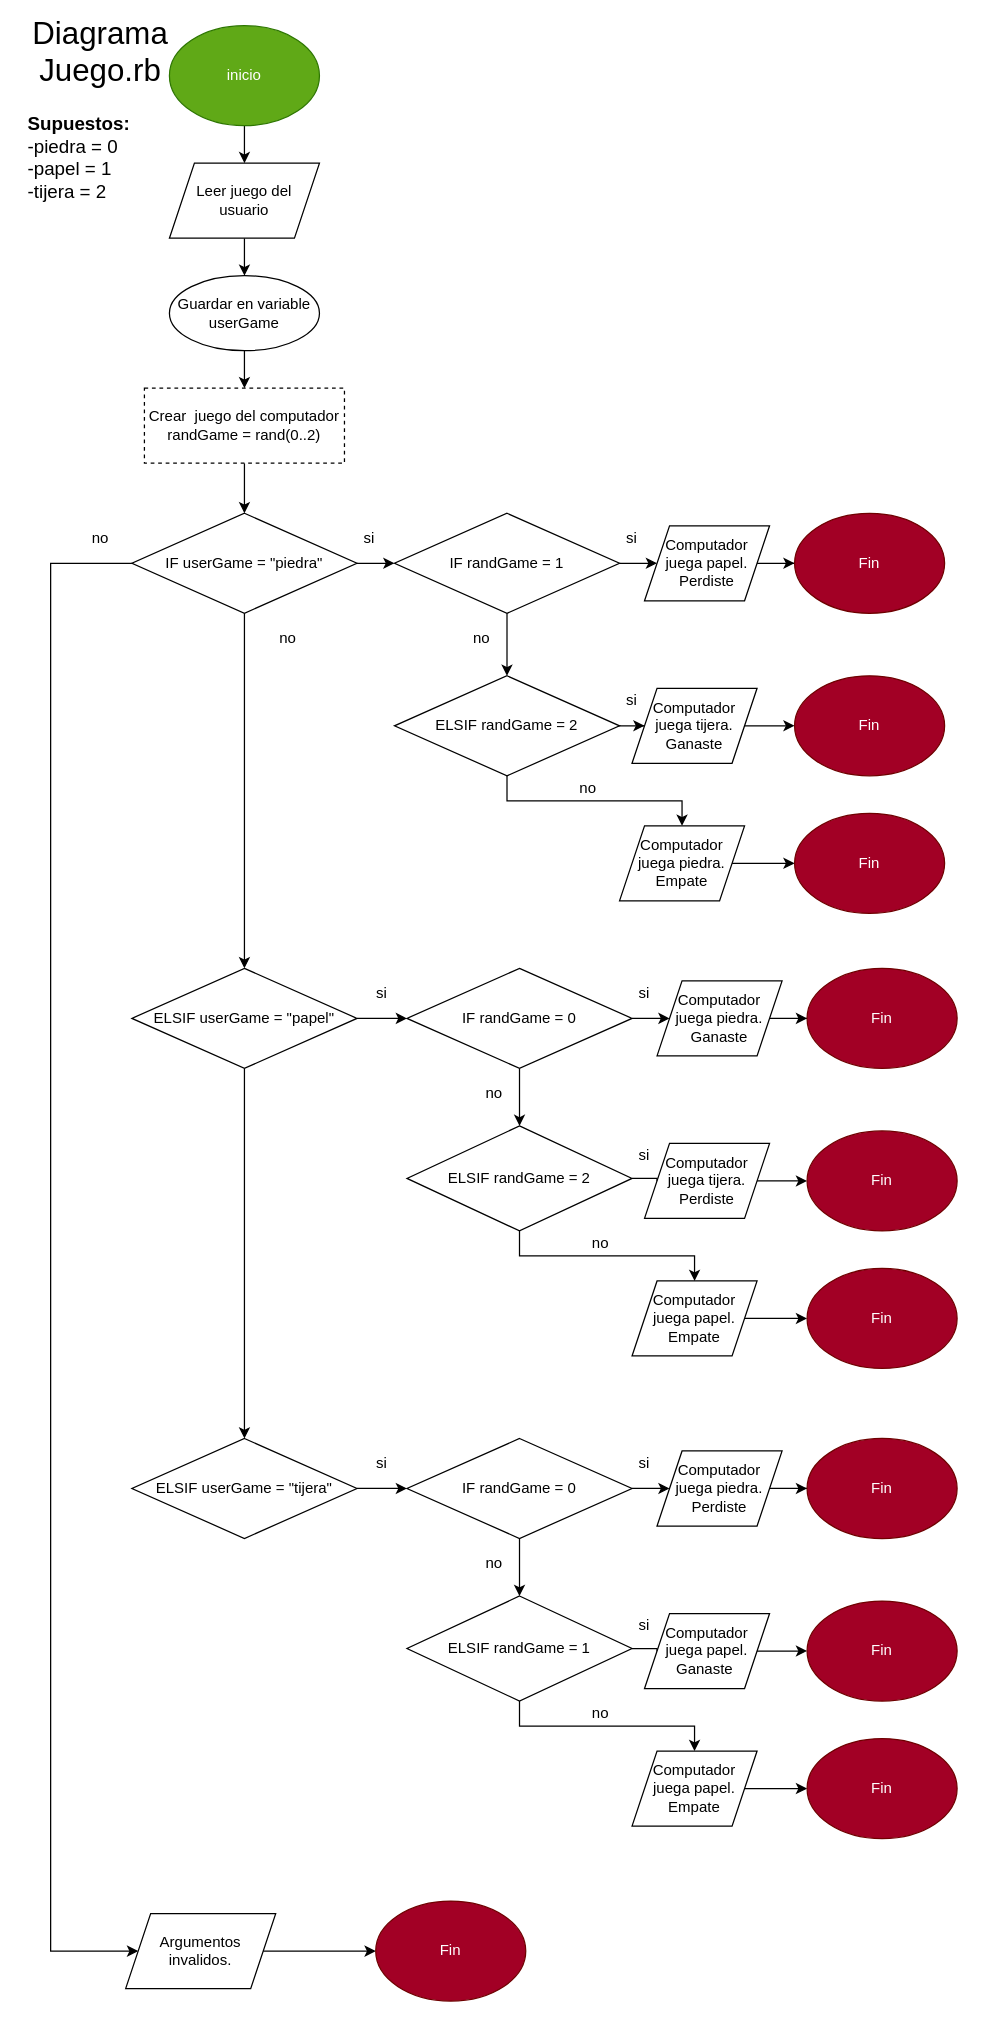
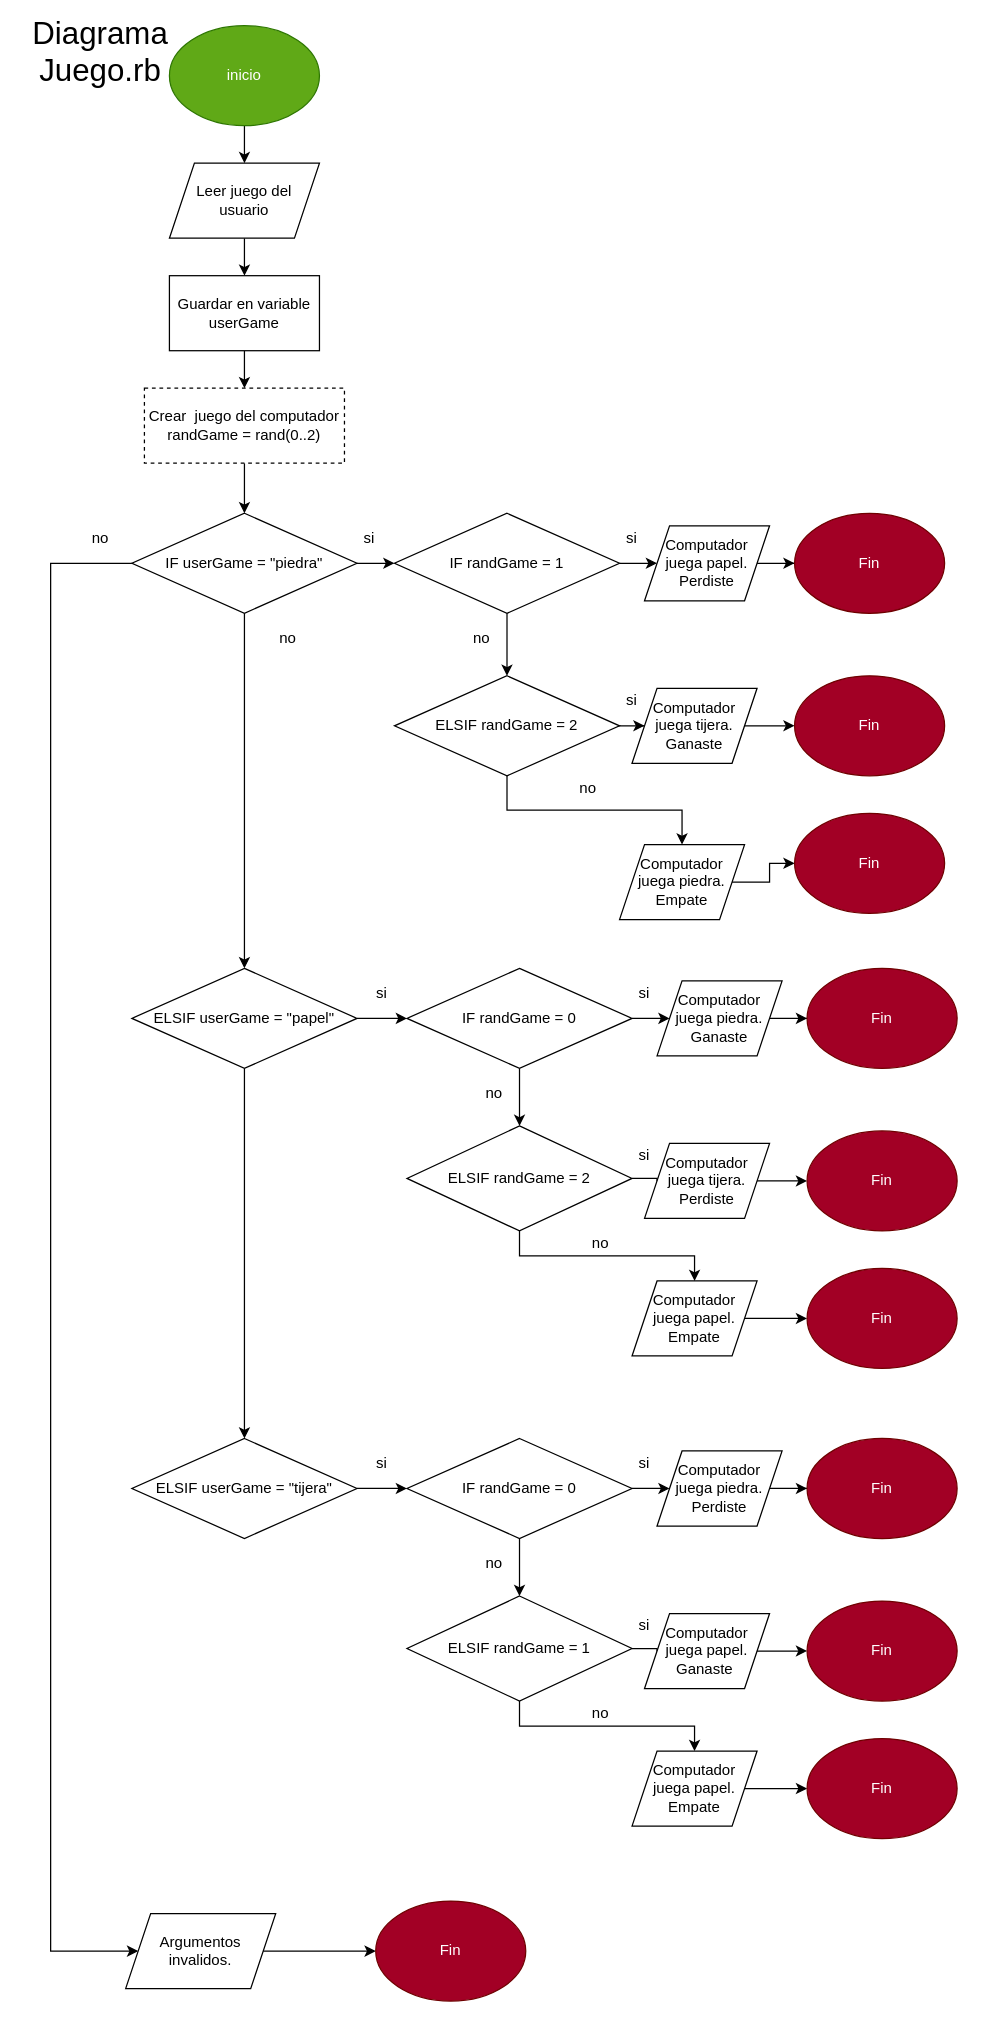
(88, 157) -> none
(244, 313) -> (244, 313)
(682, 863) -> (682, 882)
